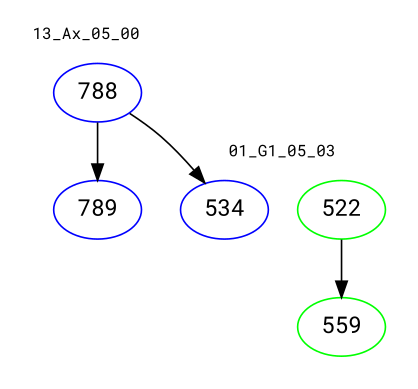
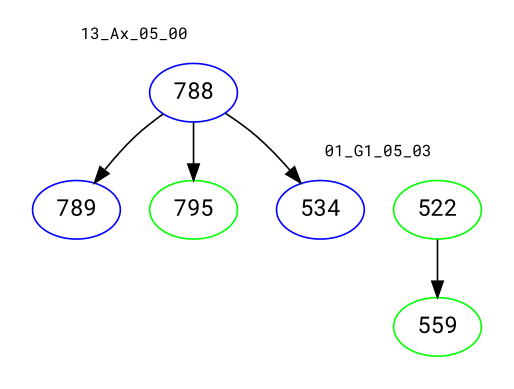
none -> (194, 210)
